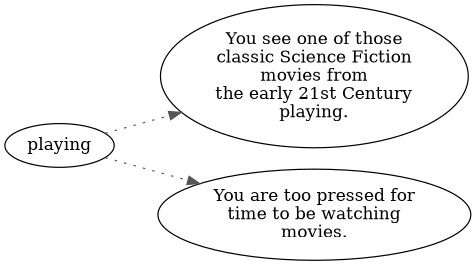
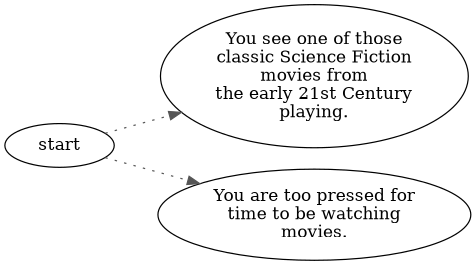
(60, 145) -> (60, 145)
